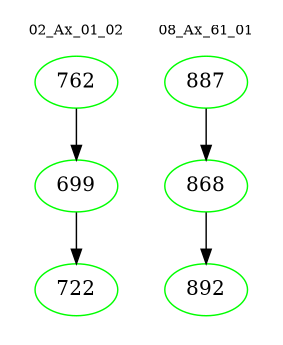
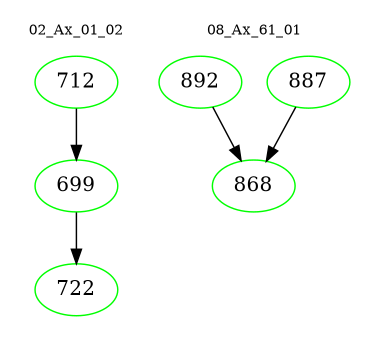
(76, 82) -> (76, 82)
(206, 231) -> (223, 127)
